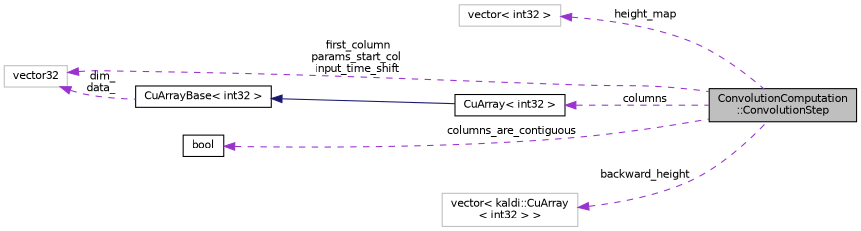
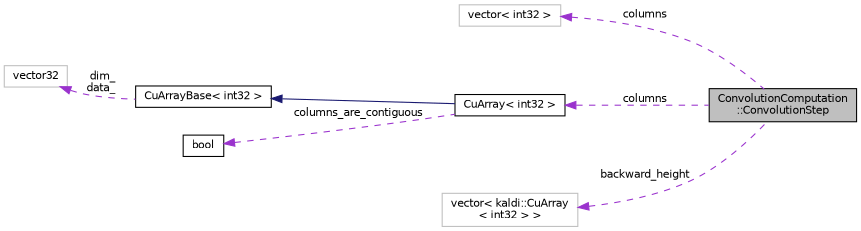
(644, 15) -> (644, 15)
(394, 78) -> none
(473, 144) -> (345, 129)
